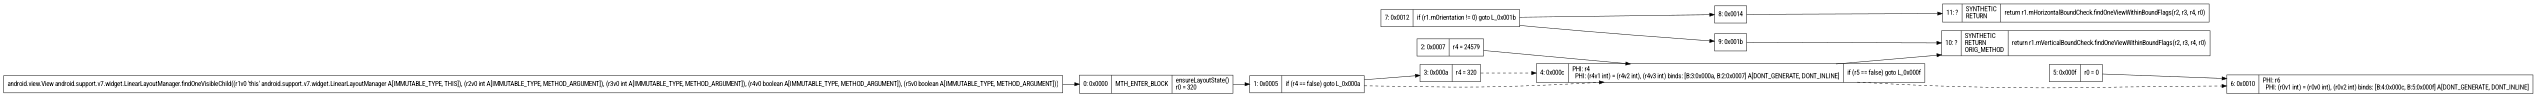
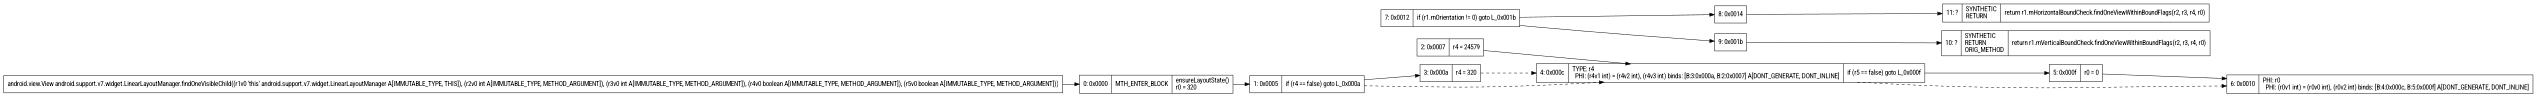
(1886, 60) -> (1985, 73)
(1582, 69) -> (1584, 69)
(2272, 80) -> (2272, 80)
